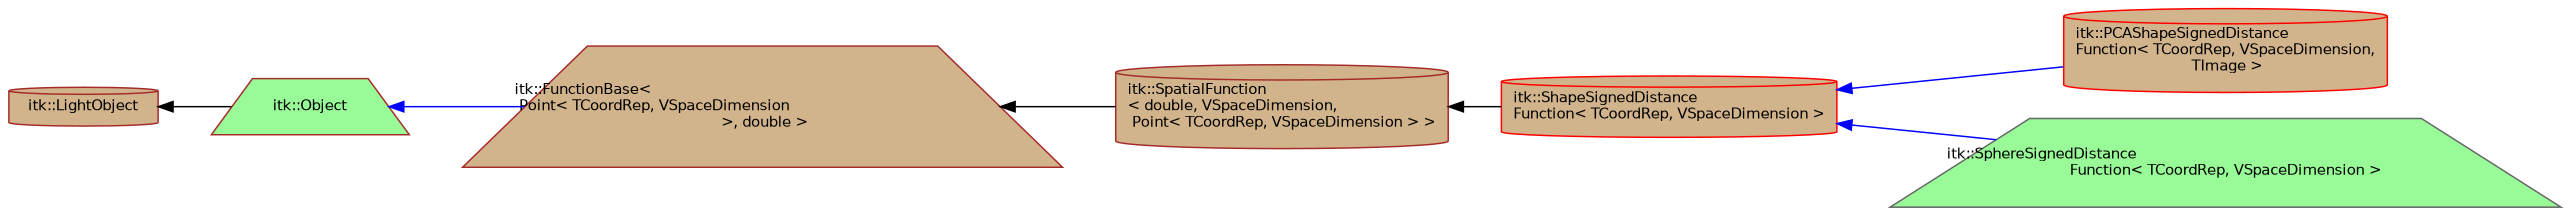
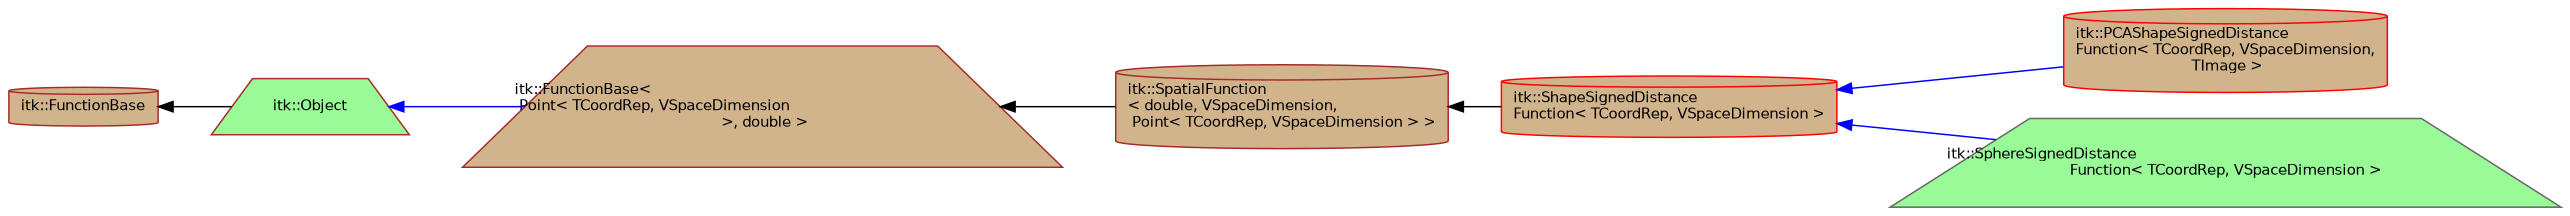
(83, 107) -> (83, 107)
